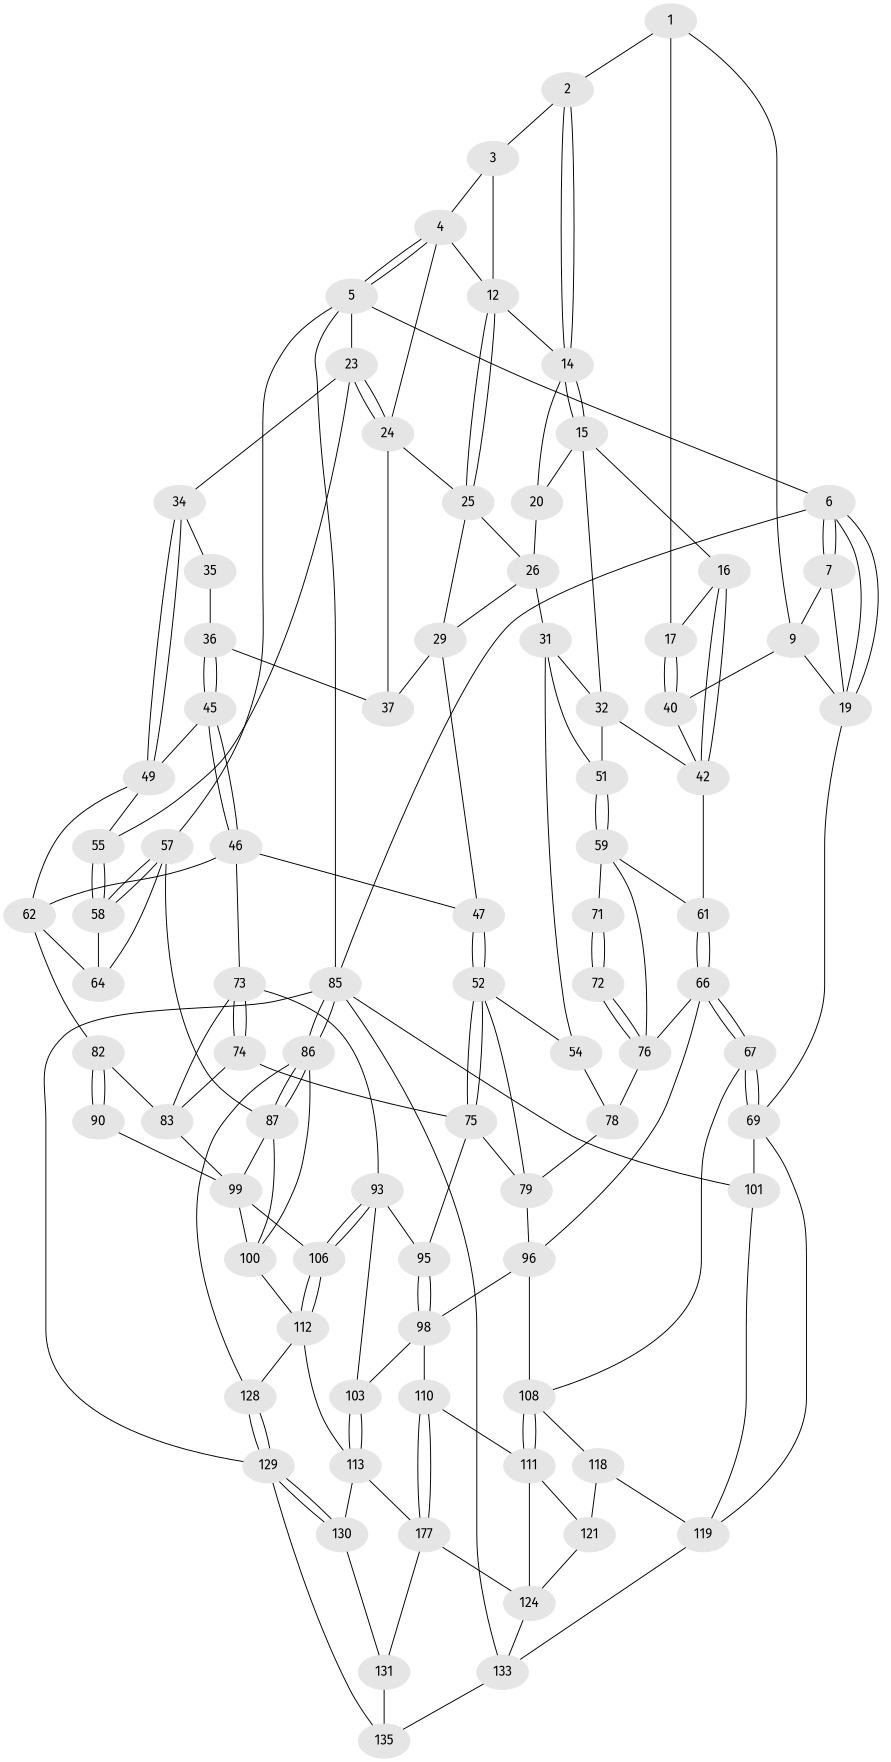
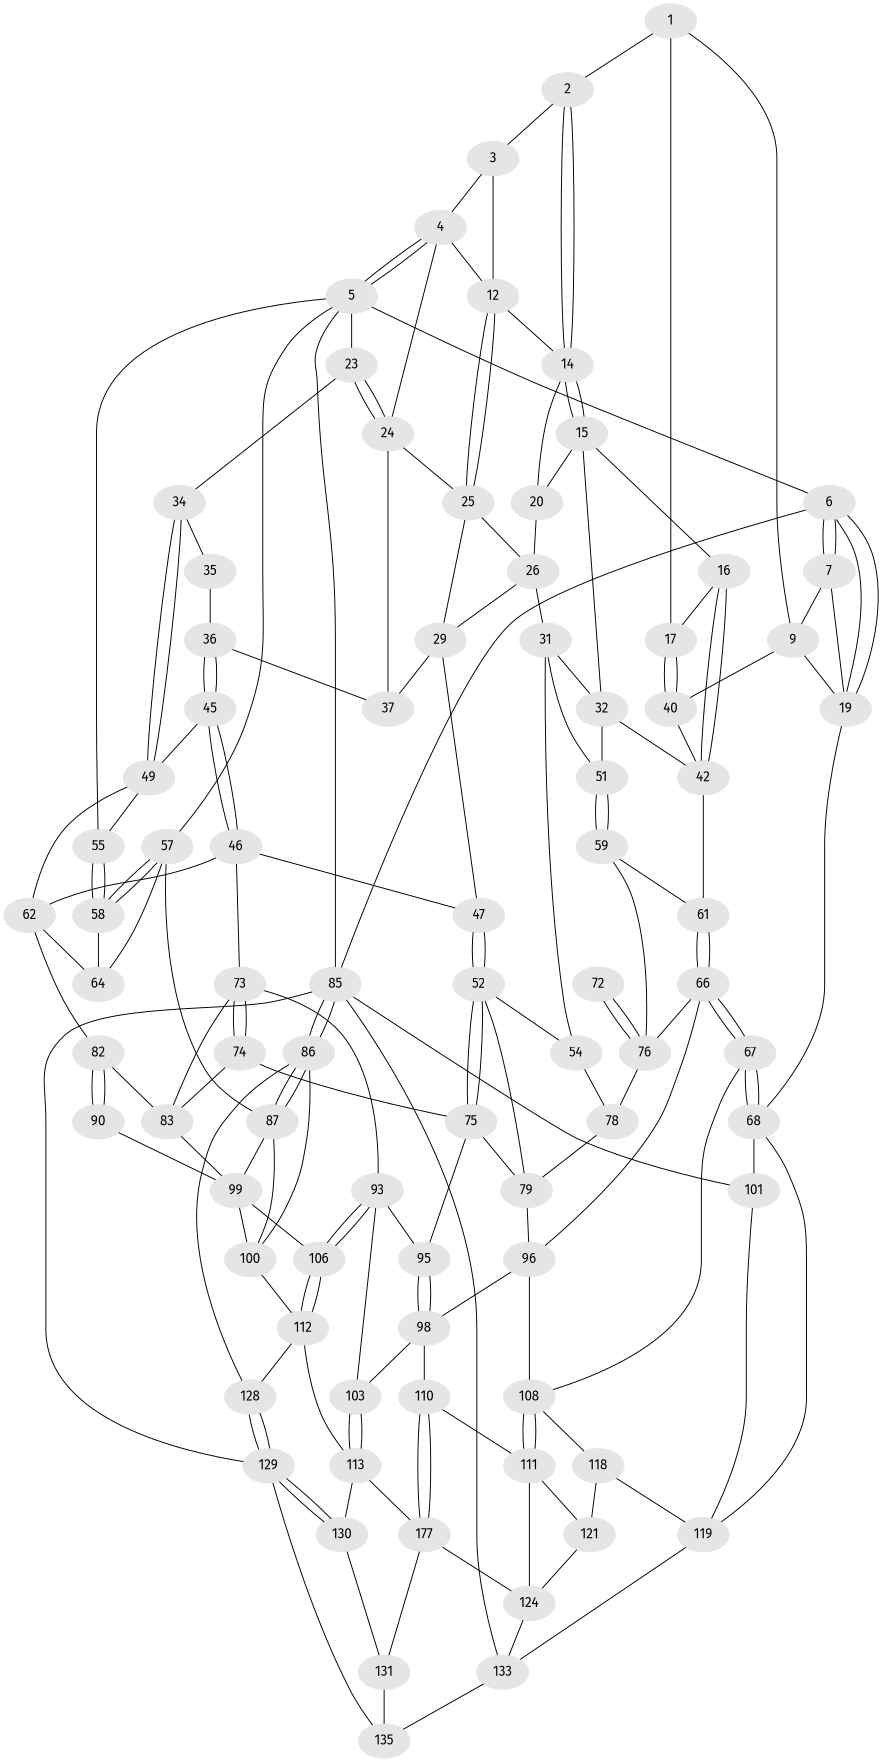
(284, 639) -> (97, 487)
(598, 915) -> none
(754, 1122) -> (754, 1122)
